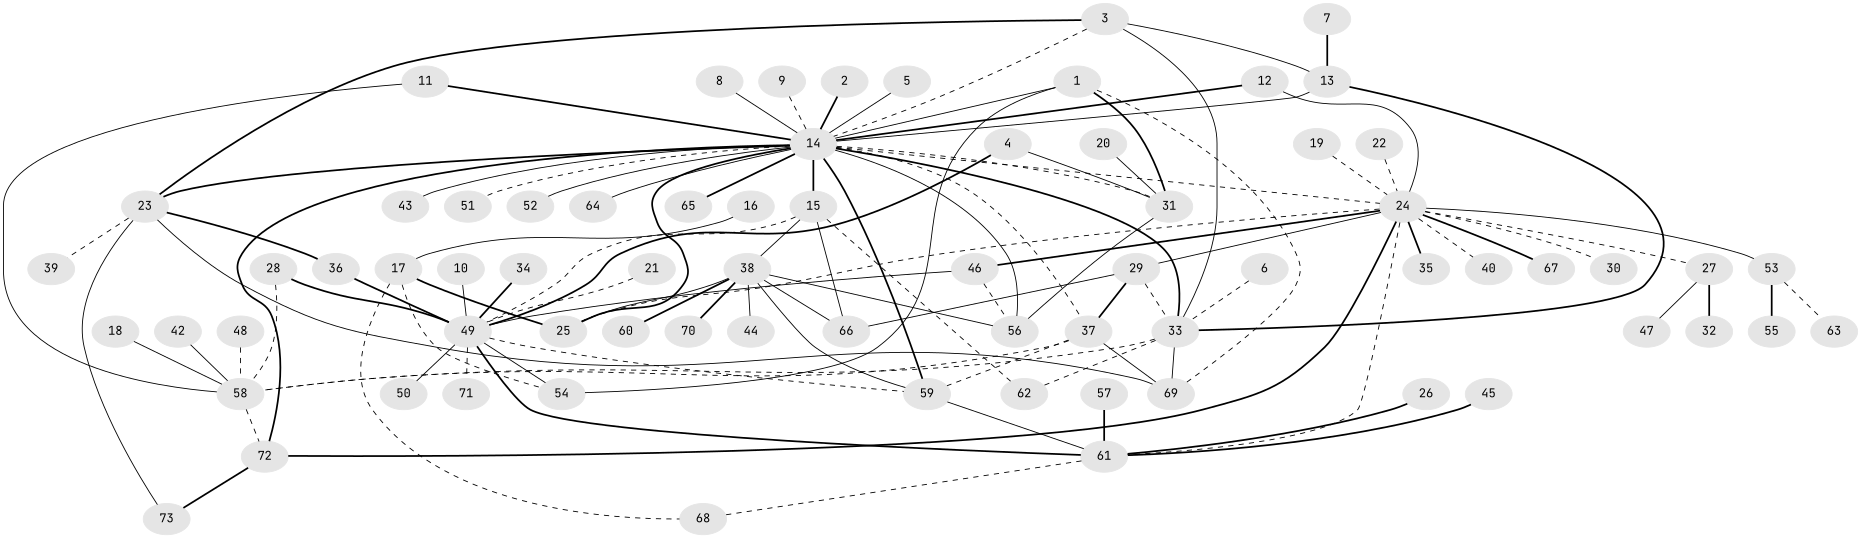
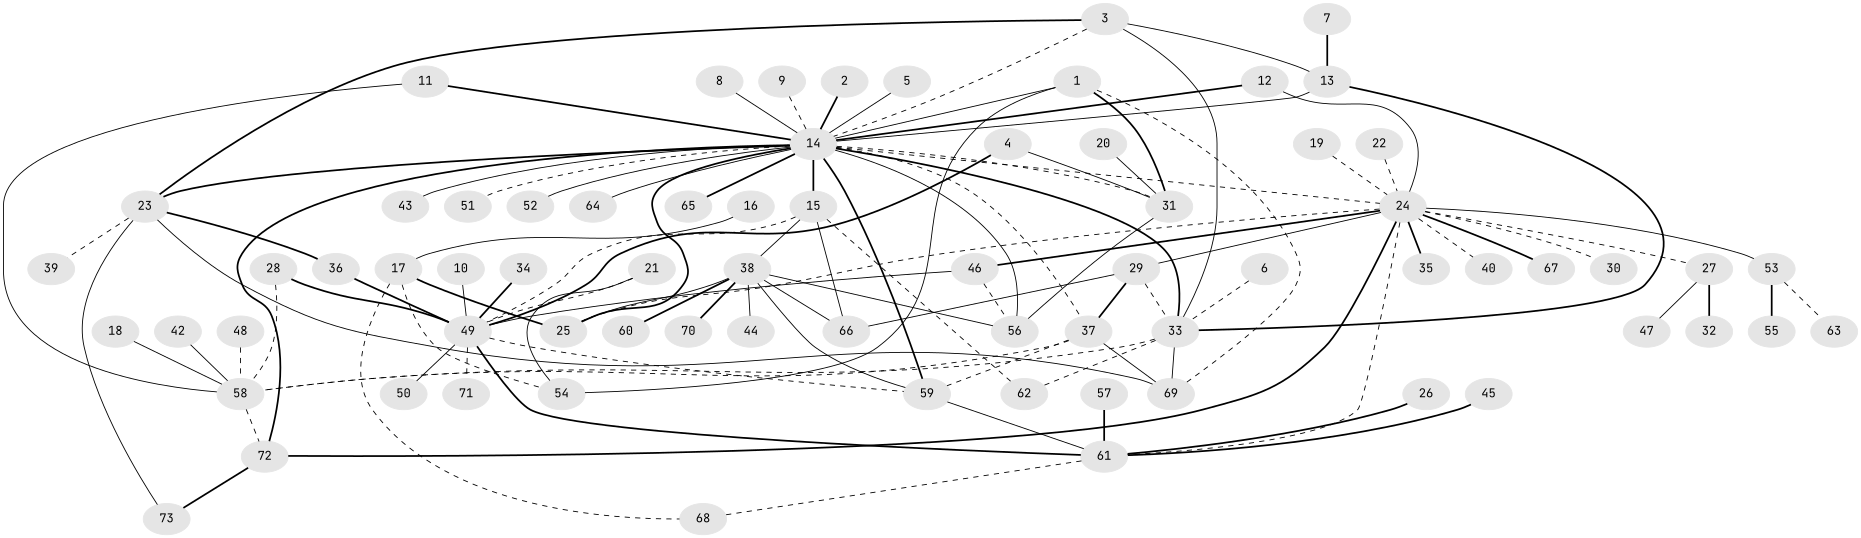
(516, 364) -> (528, 328)
